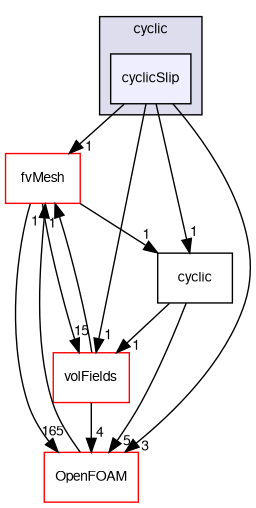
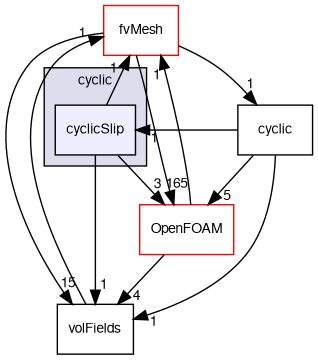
(171, 172) -> (194, 130)
(91, 378) -> (95, 329)
(91, 421) -> (146, 274)
